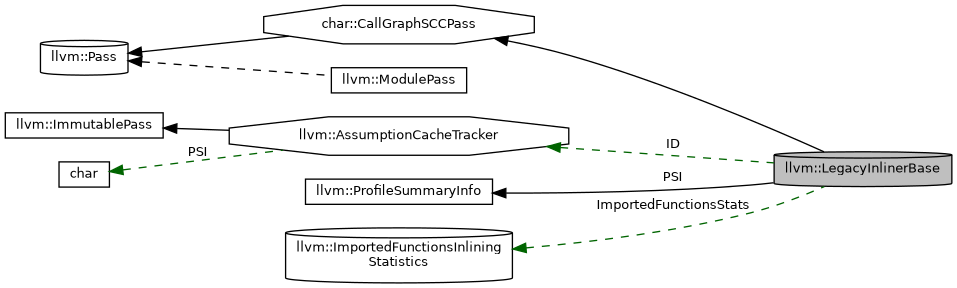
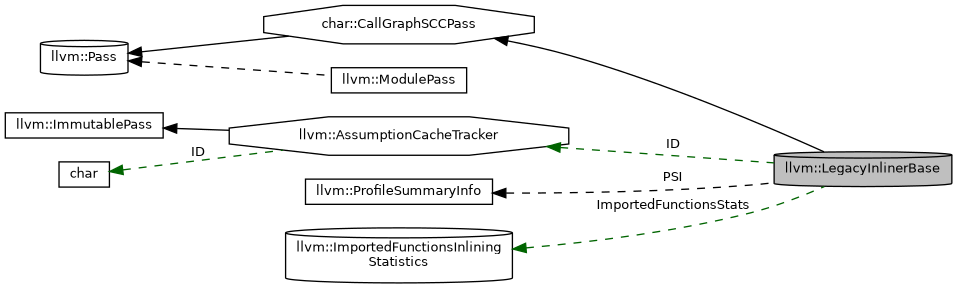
(196, 153) -> (196, 153)
(640, 191) -> (640, 191)
